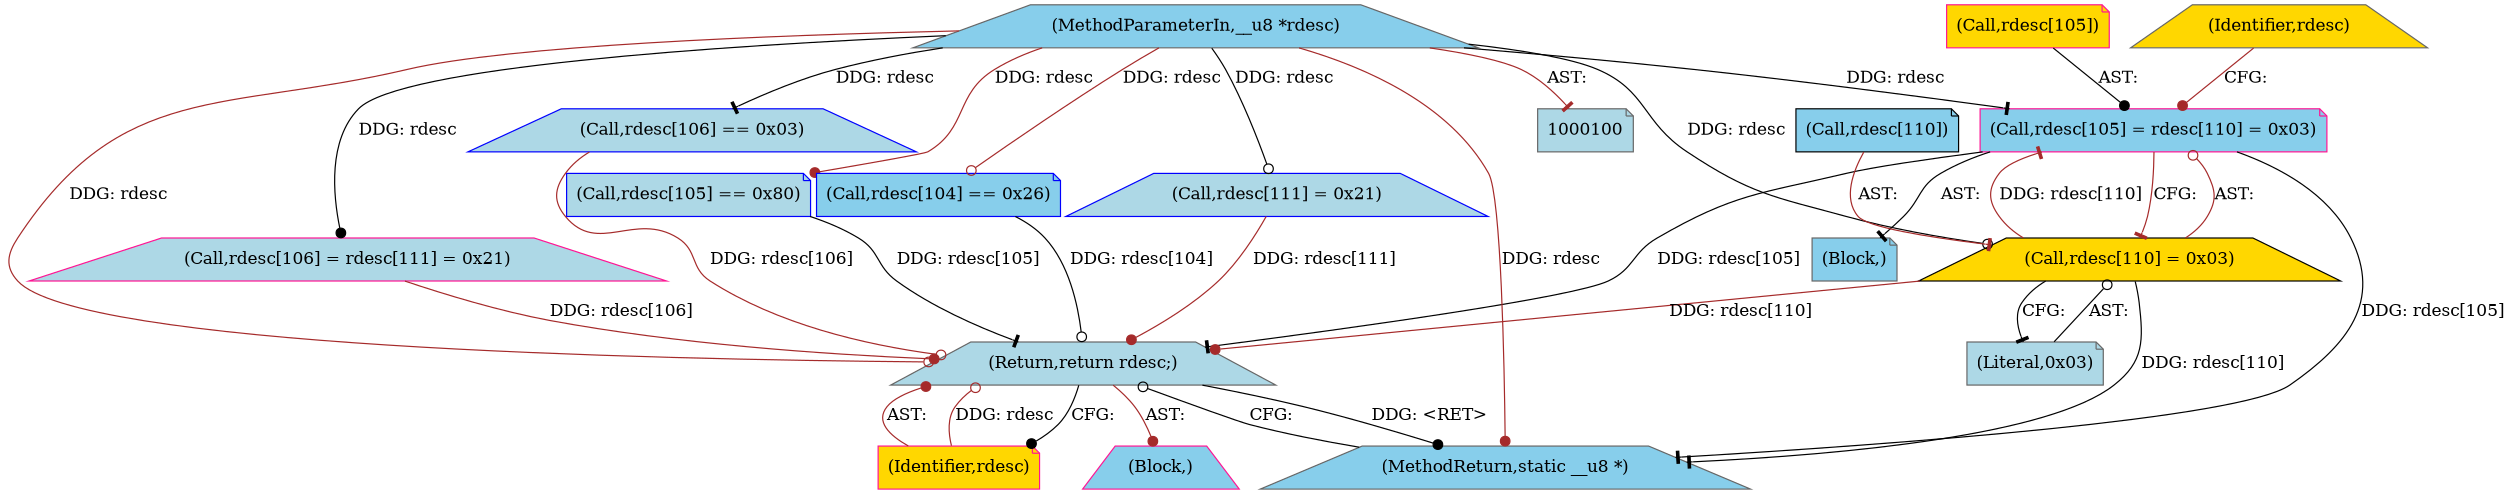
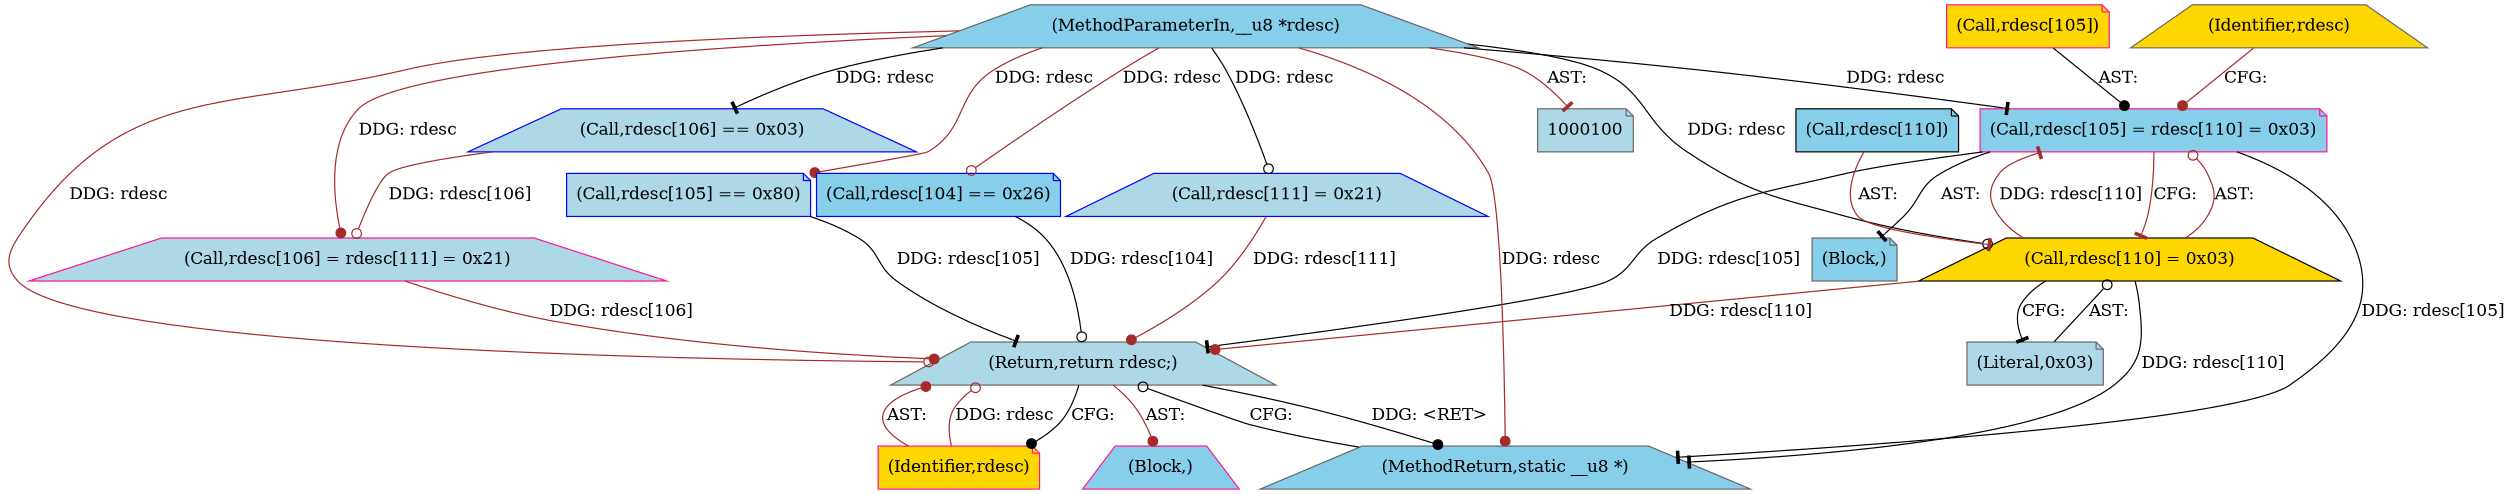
(586, 60) -> (586, 60)
(704, 276) -> (409, 166)
